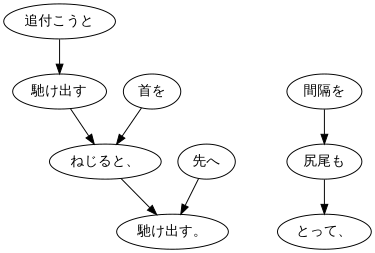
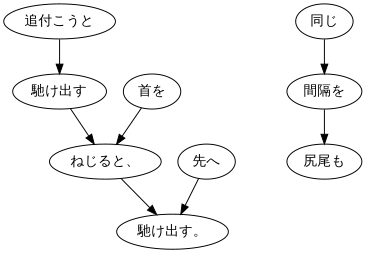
none -> (324, 21)
(324, 232) -> none
